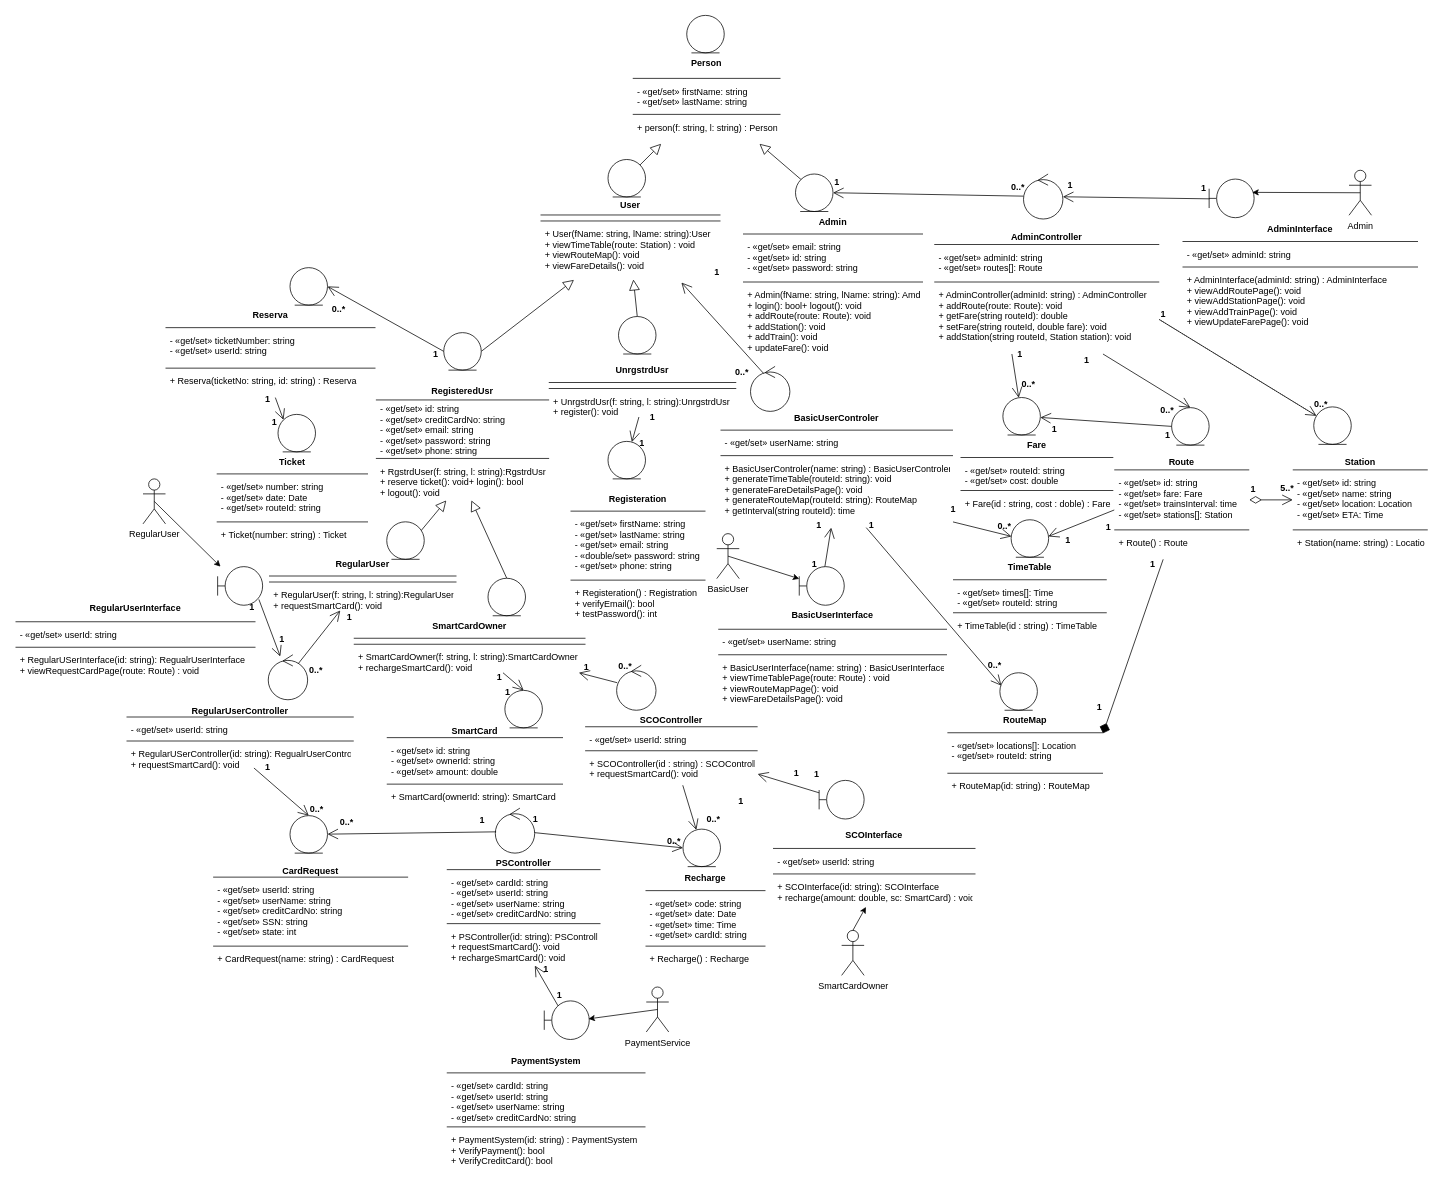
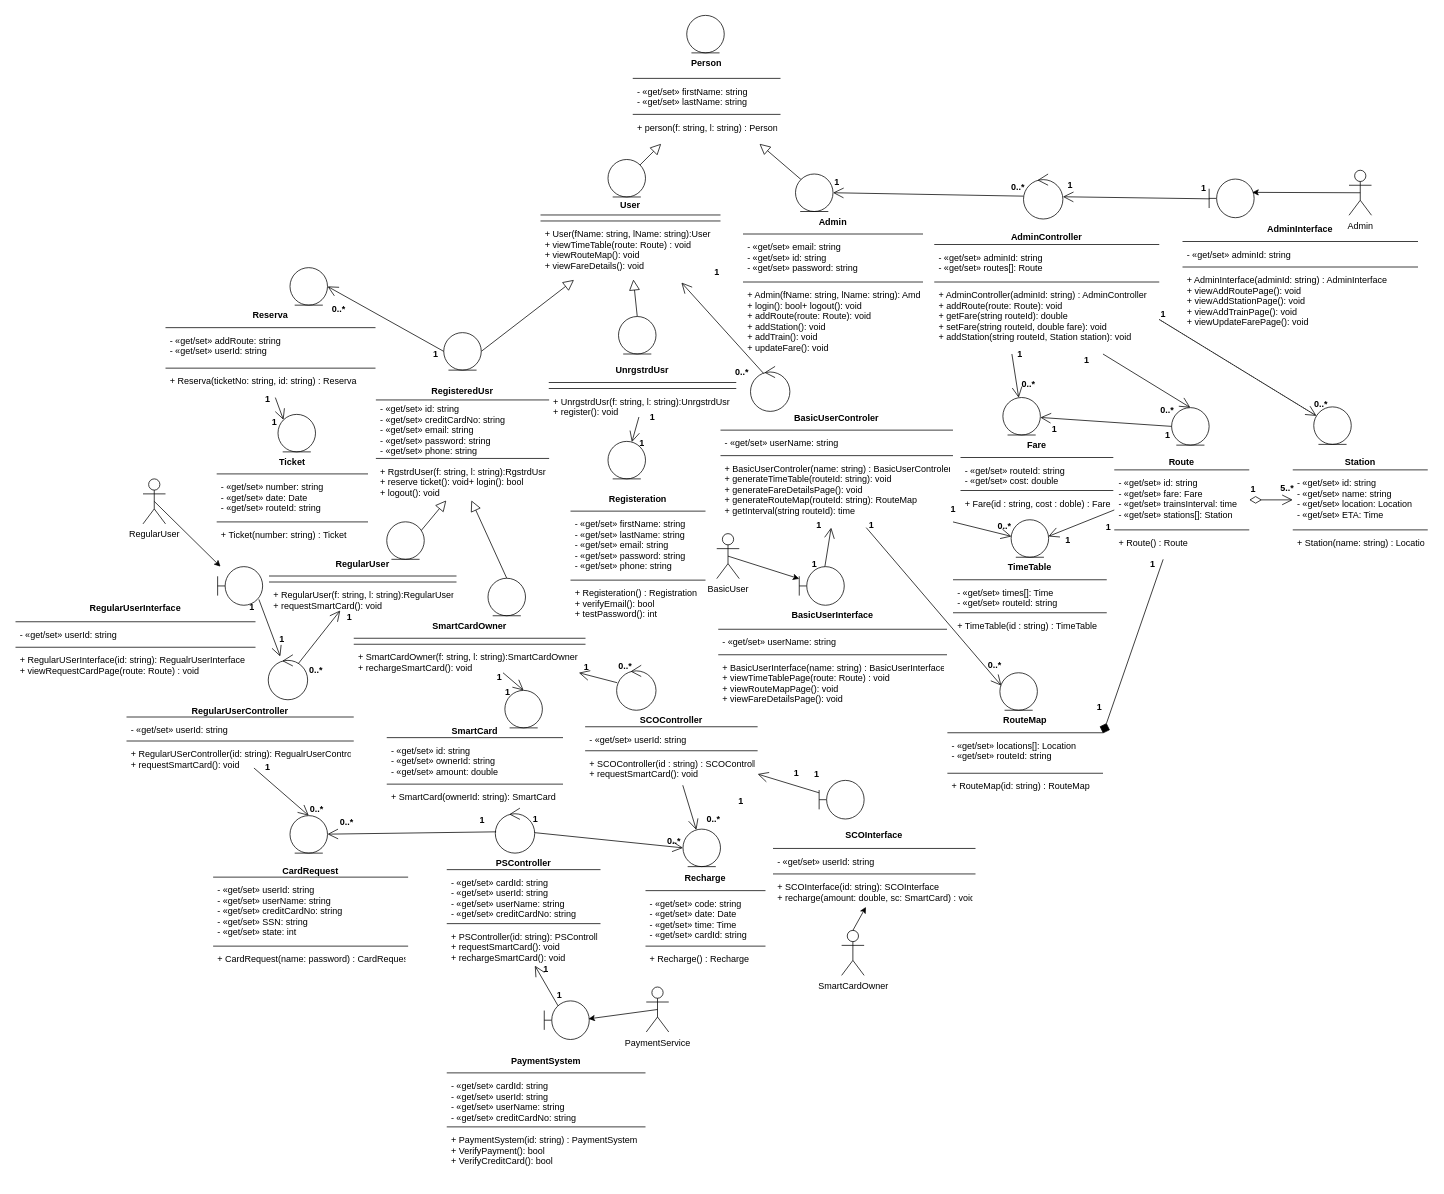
(635, 234) -> (635, 234)
(243, 341) -> (234, 341)
(641, 524) -> (641, 524)
(312, 959) -> (318, 959)
